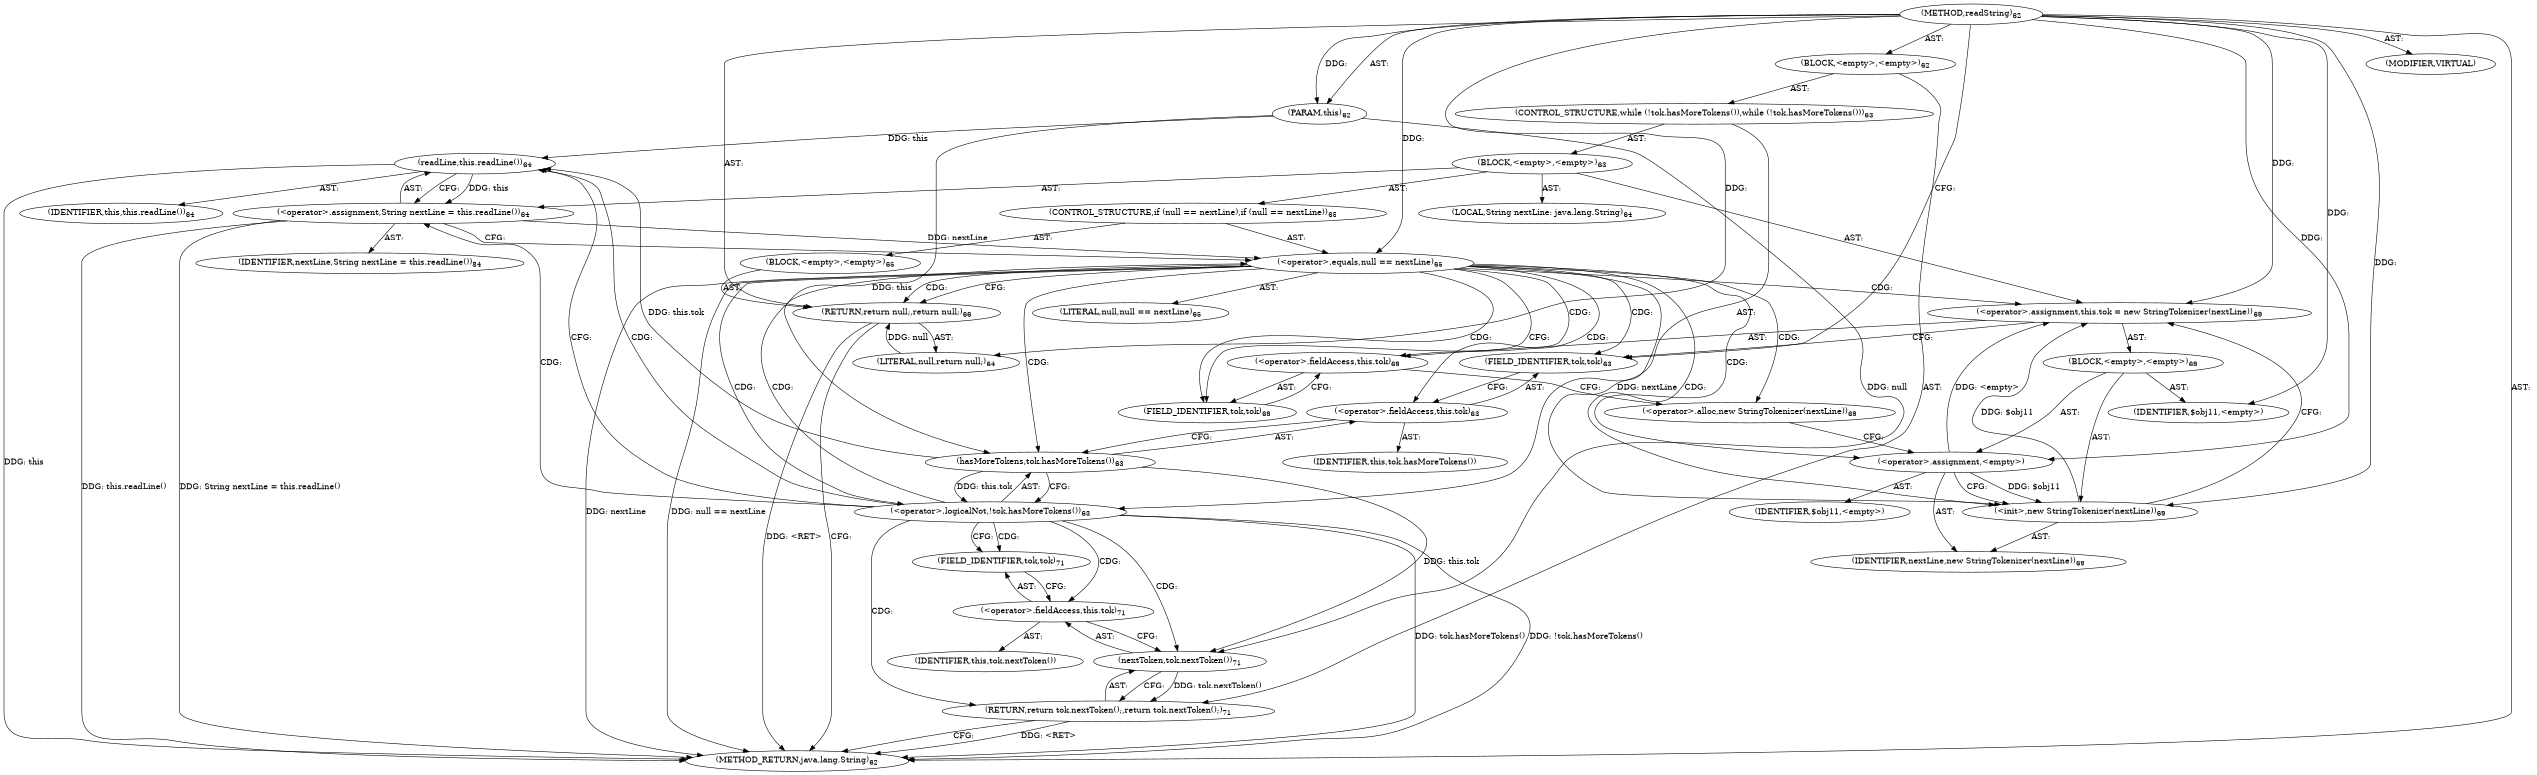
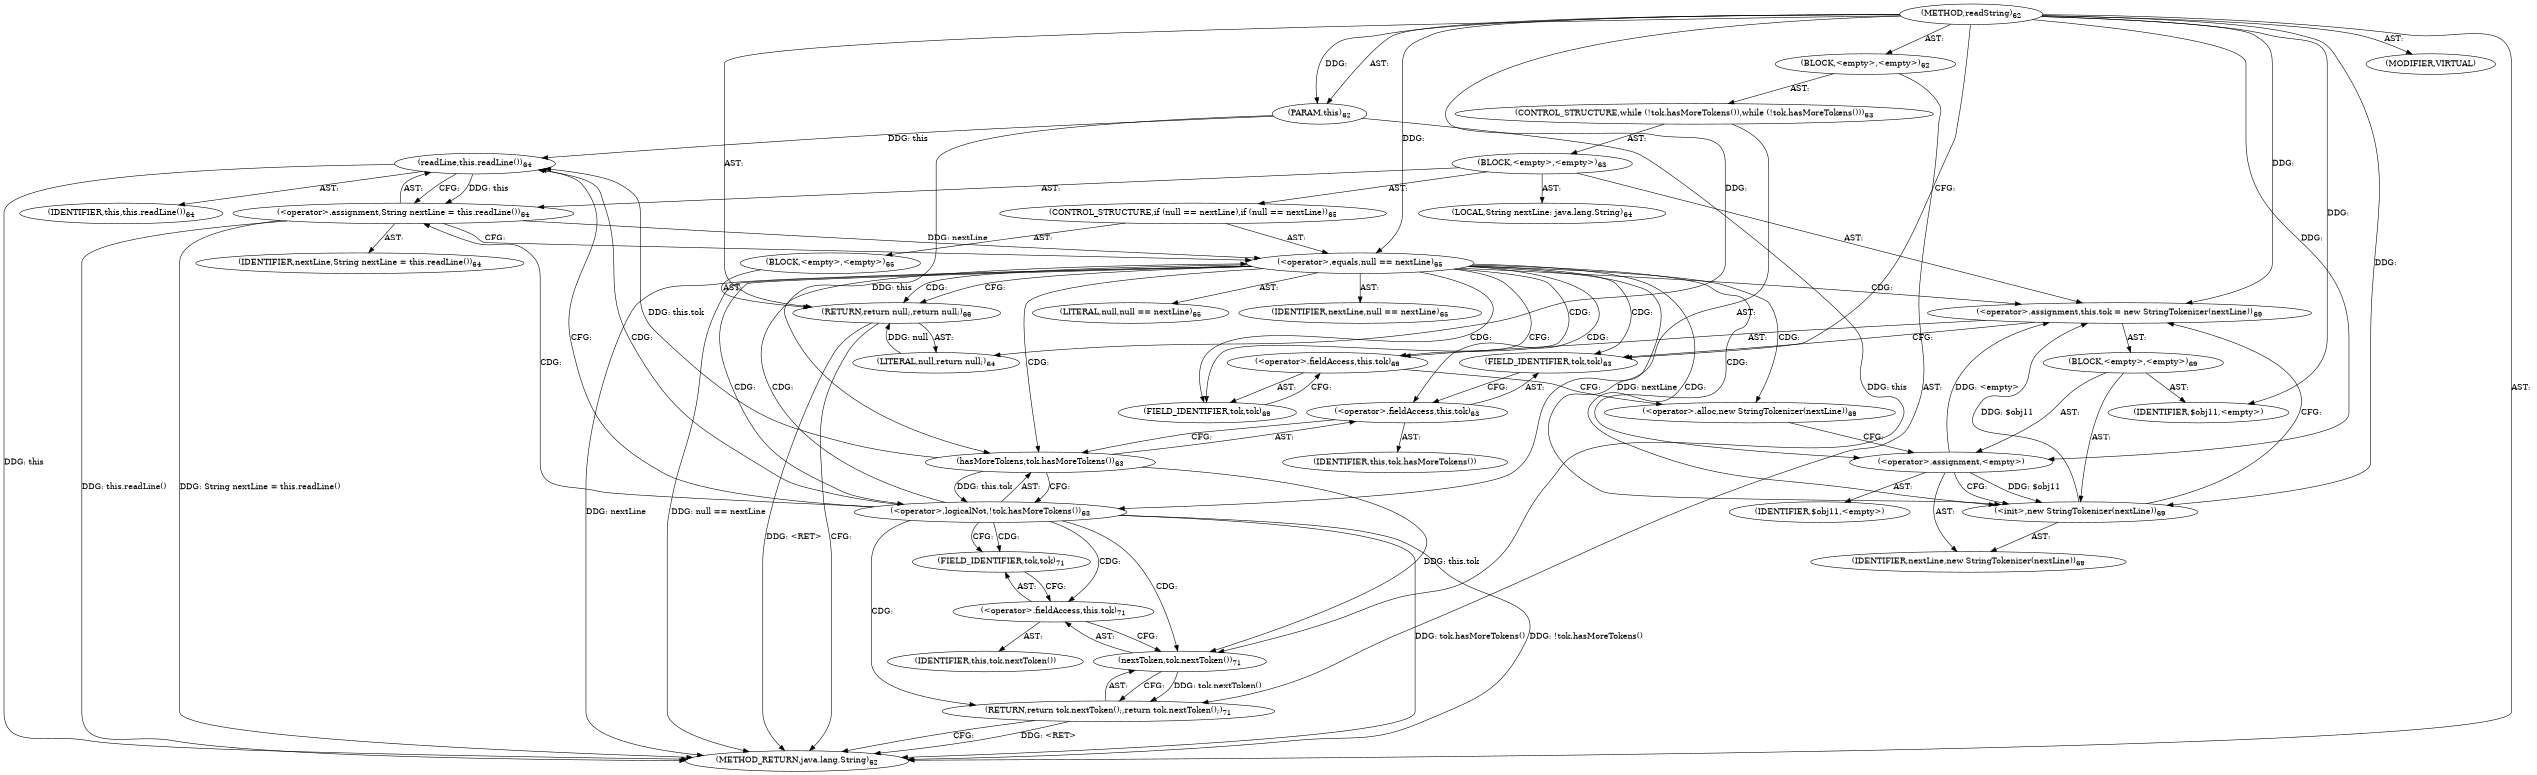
(477, 262) -> (477, 262)
none -> (1360, 313)
(1887, 388) -> (1887, 388)
